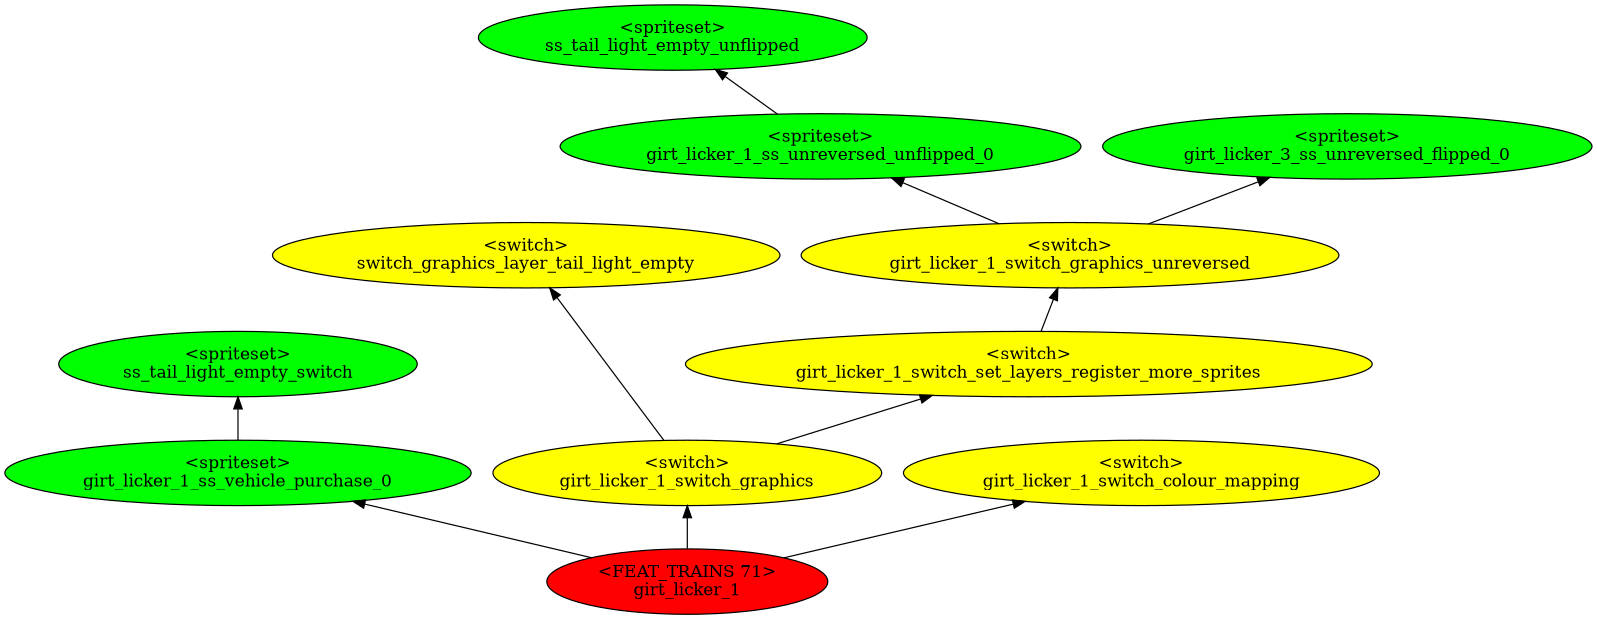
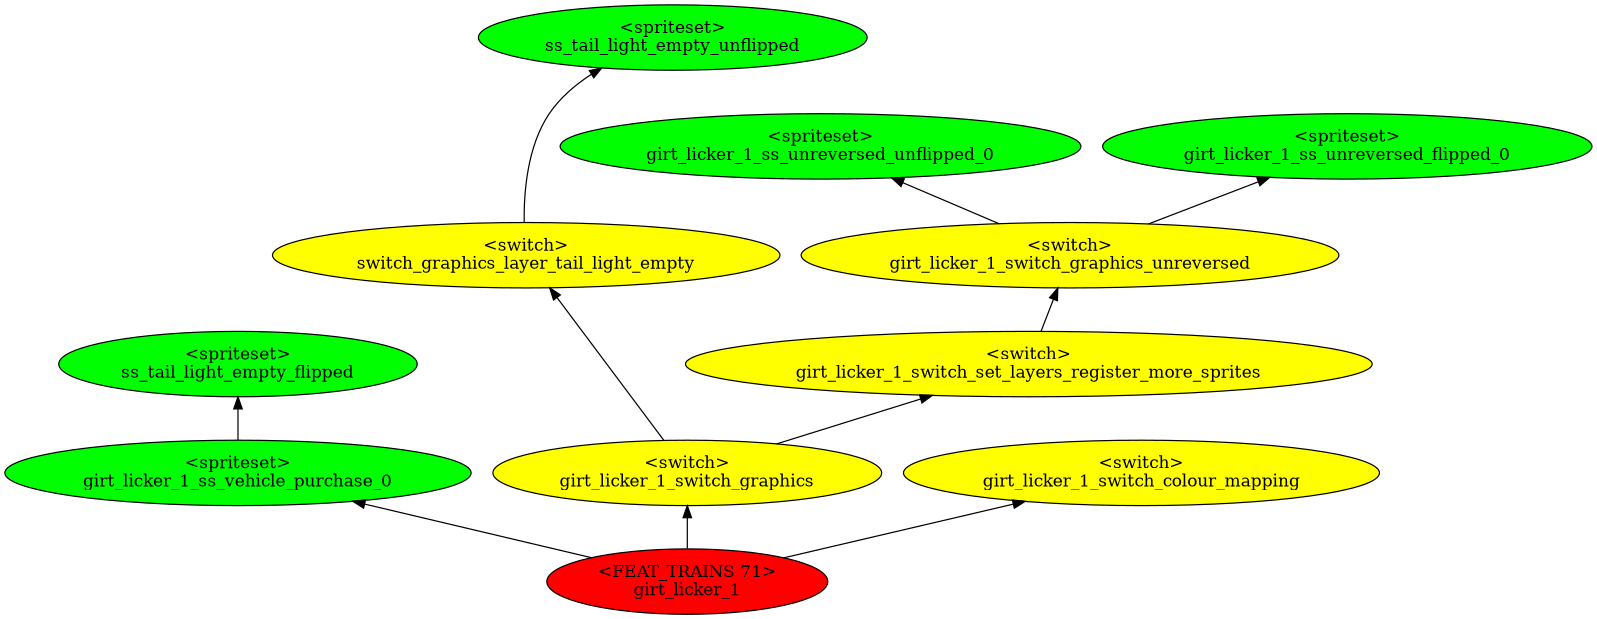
(751, 95) -> (537, 138)
(1347, 146) -> (1347, 146)
(238, 364) -> (238, 364)
